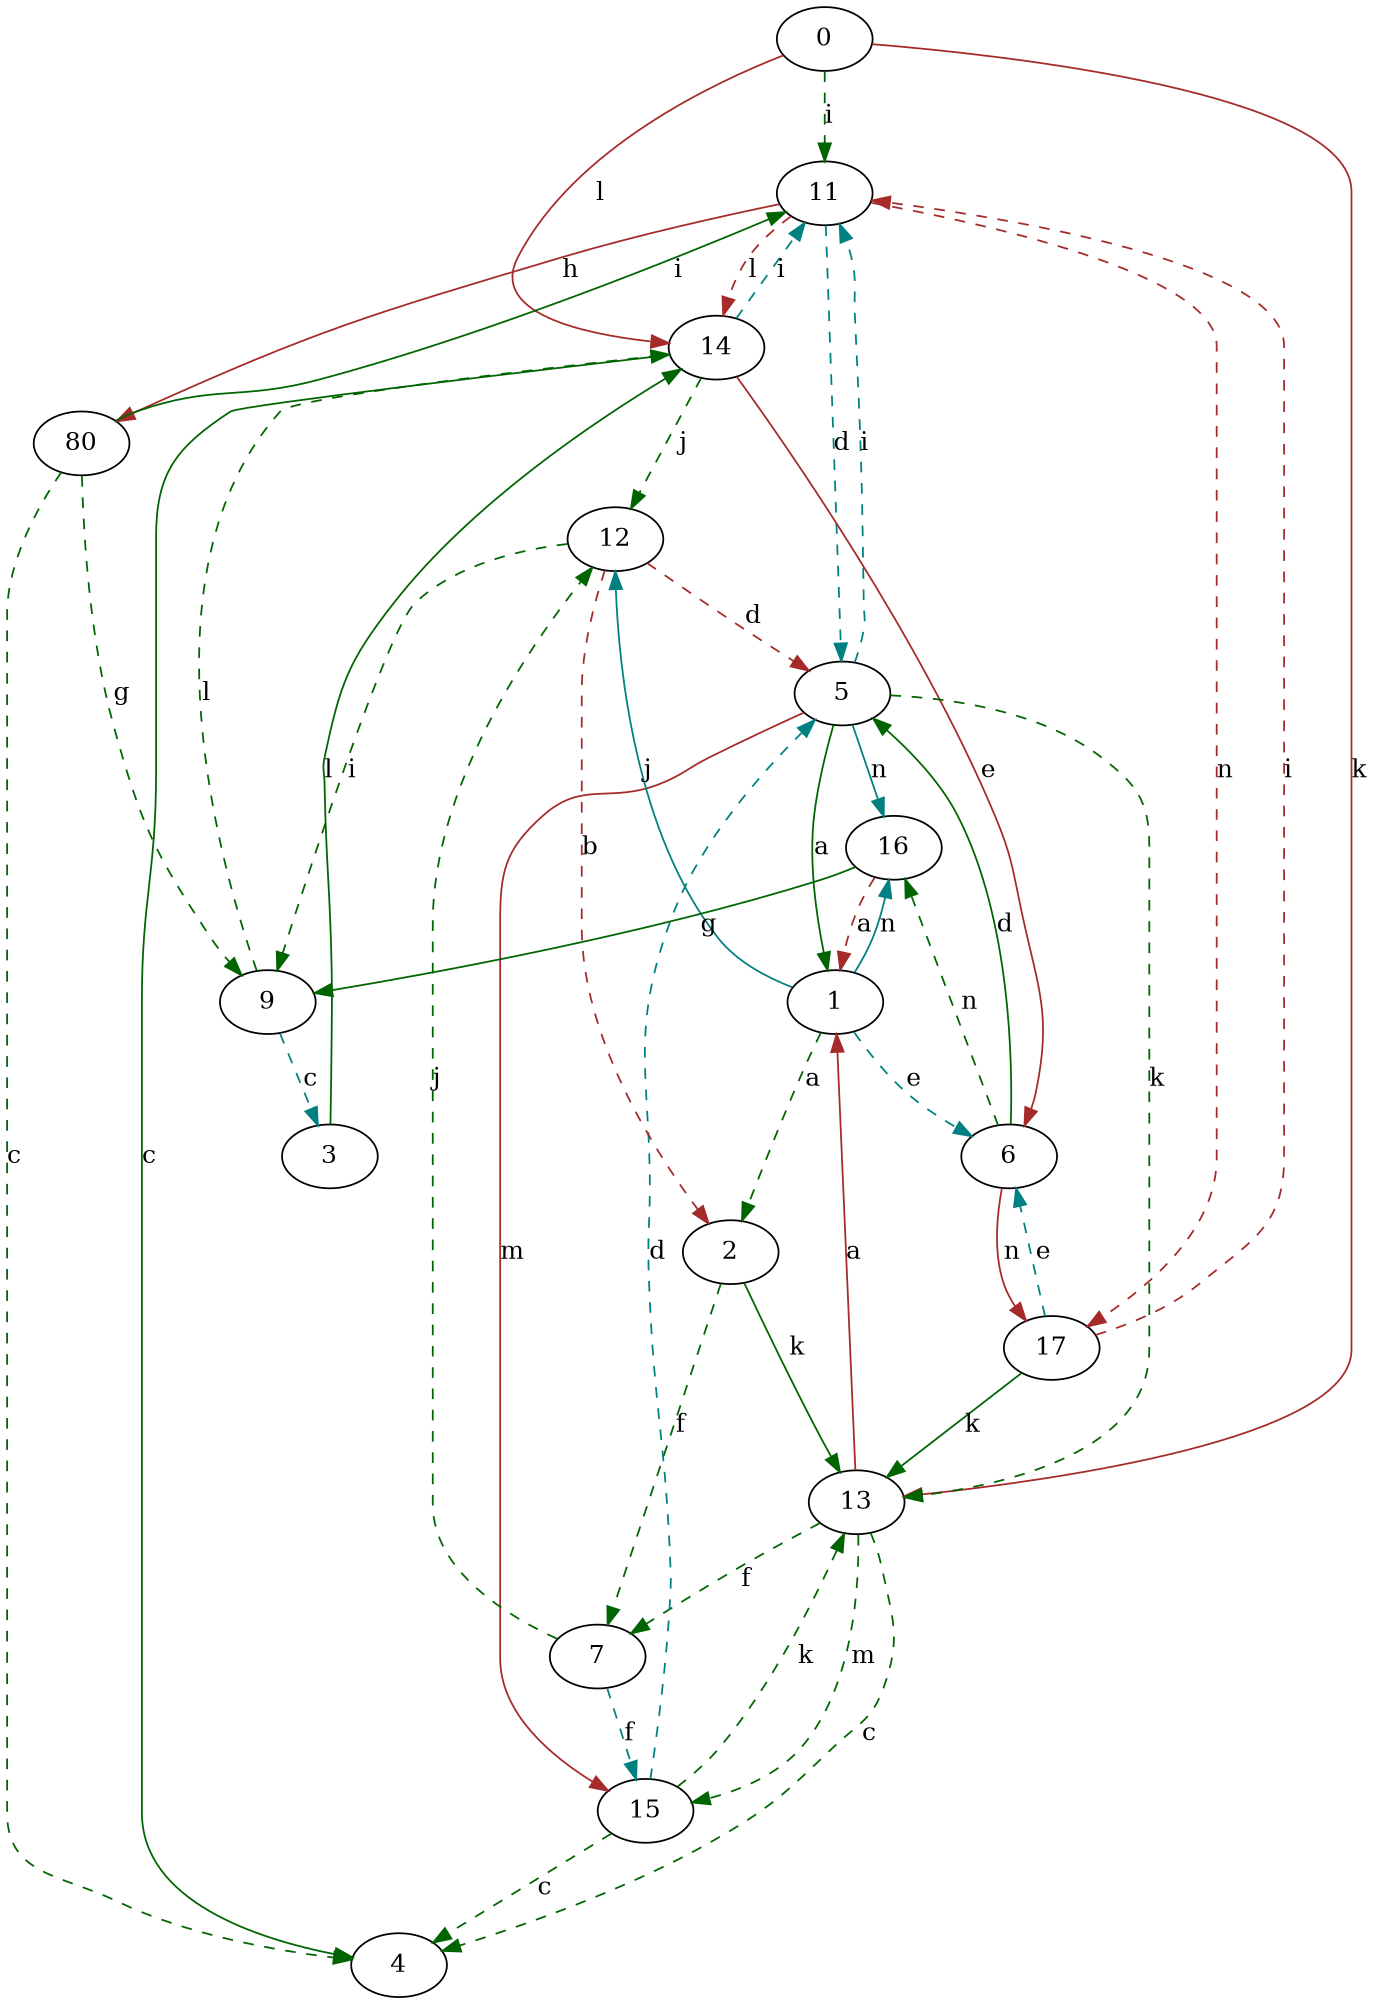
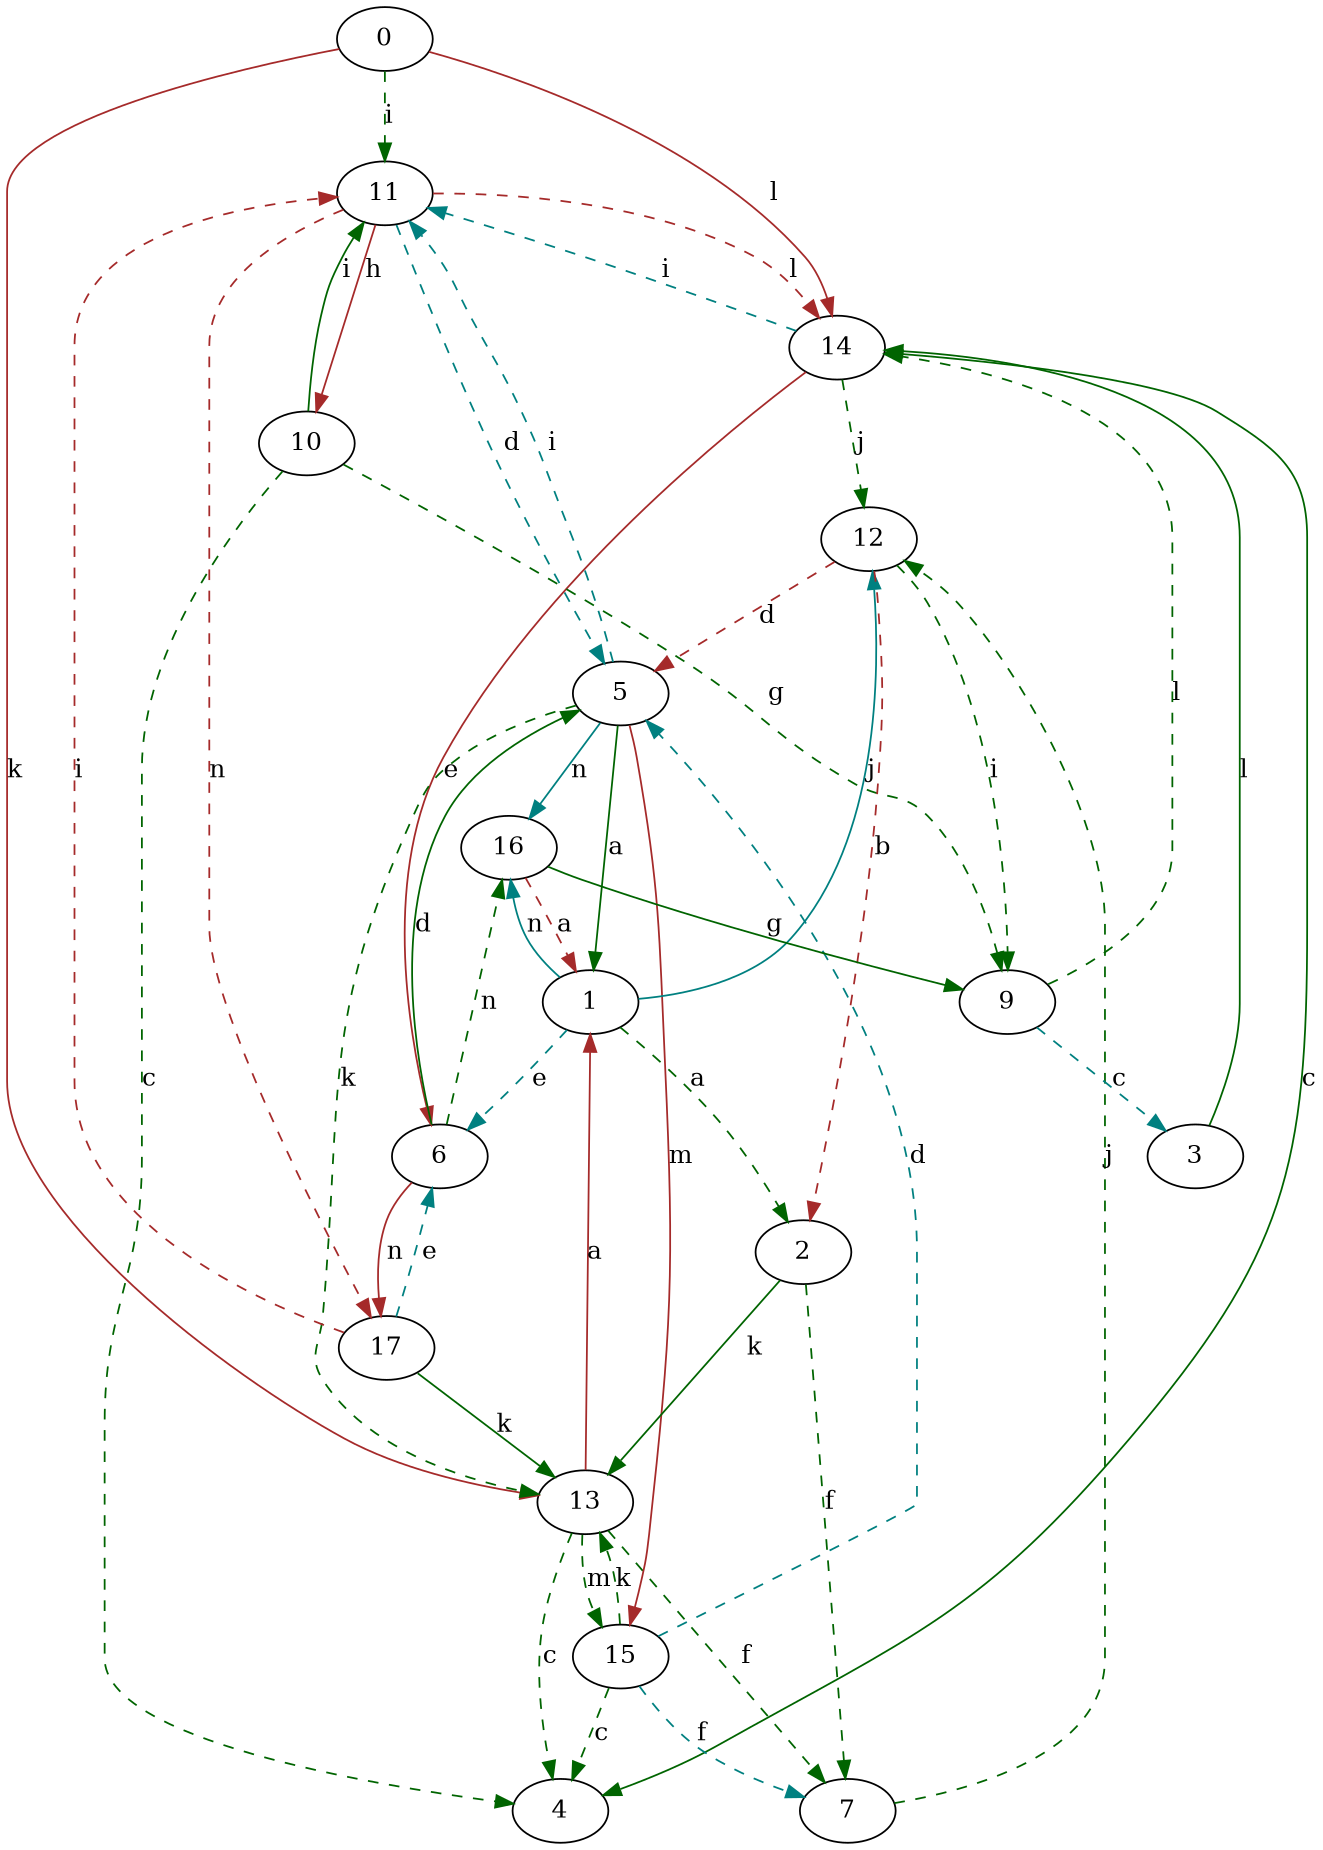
(82, 443) -> (307, 443)
(619, 1725) -> (693, 1744)
